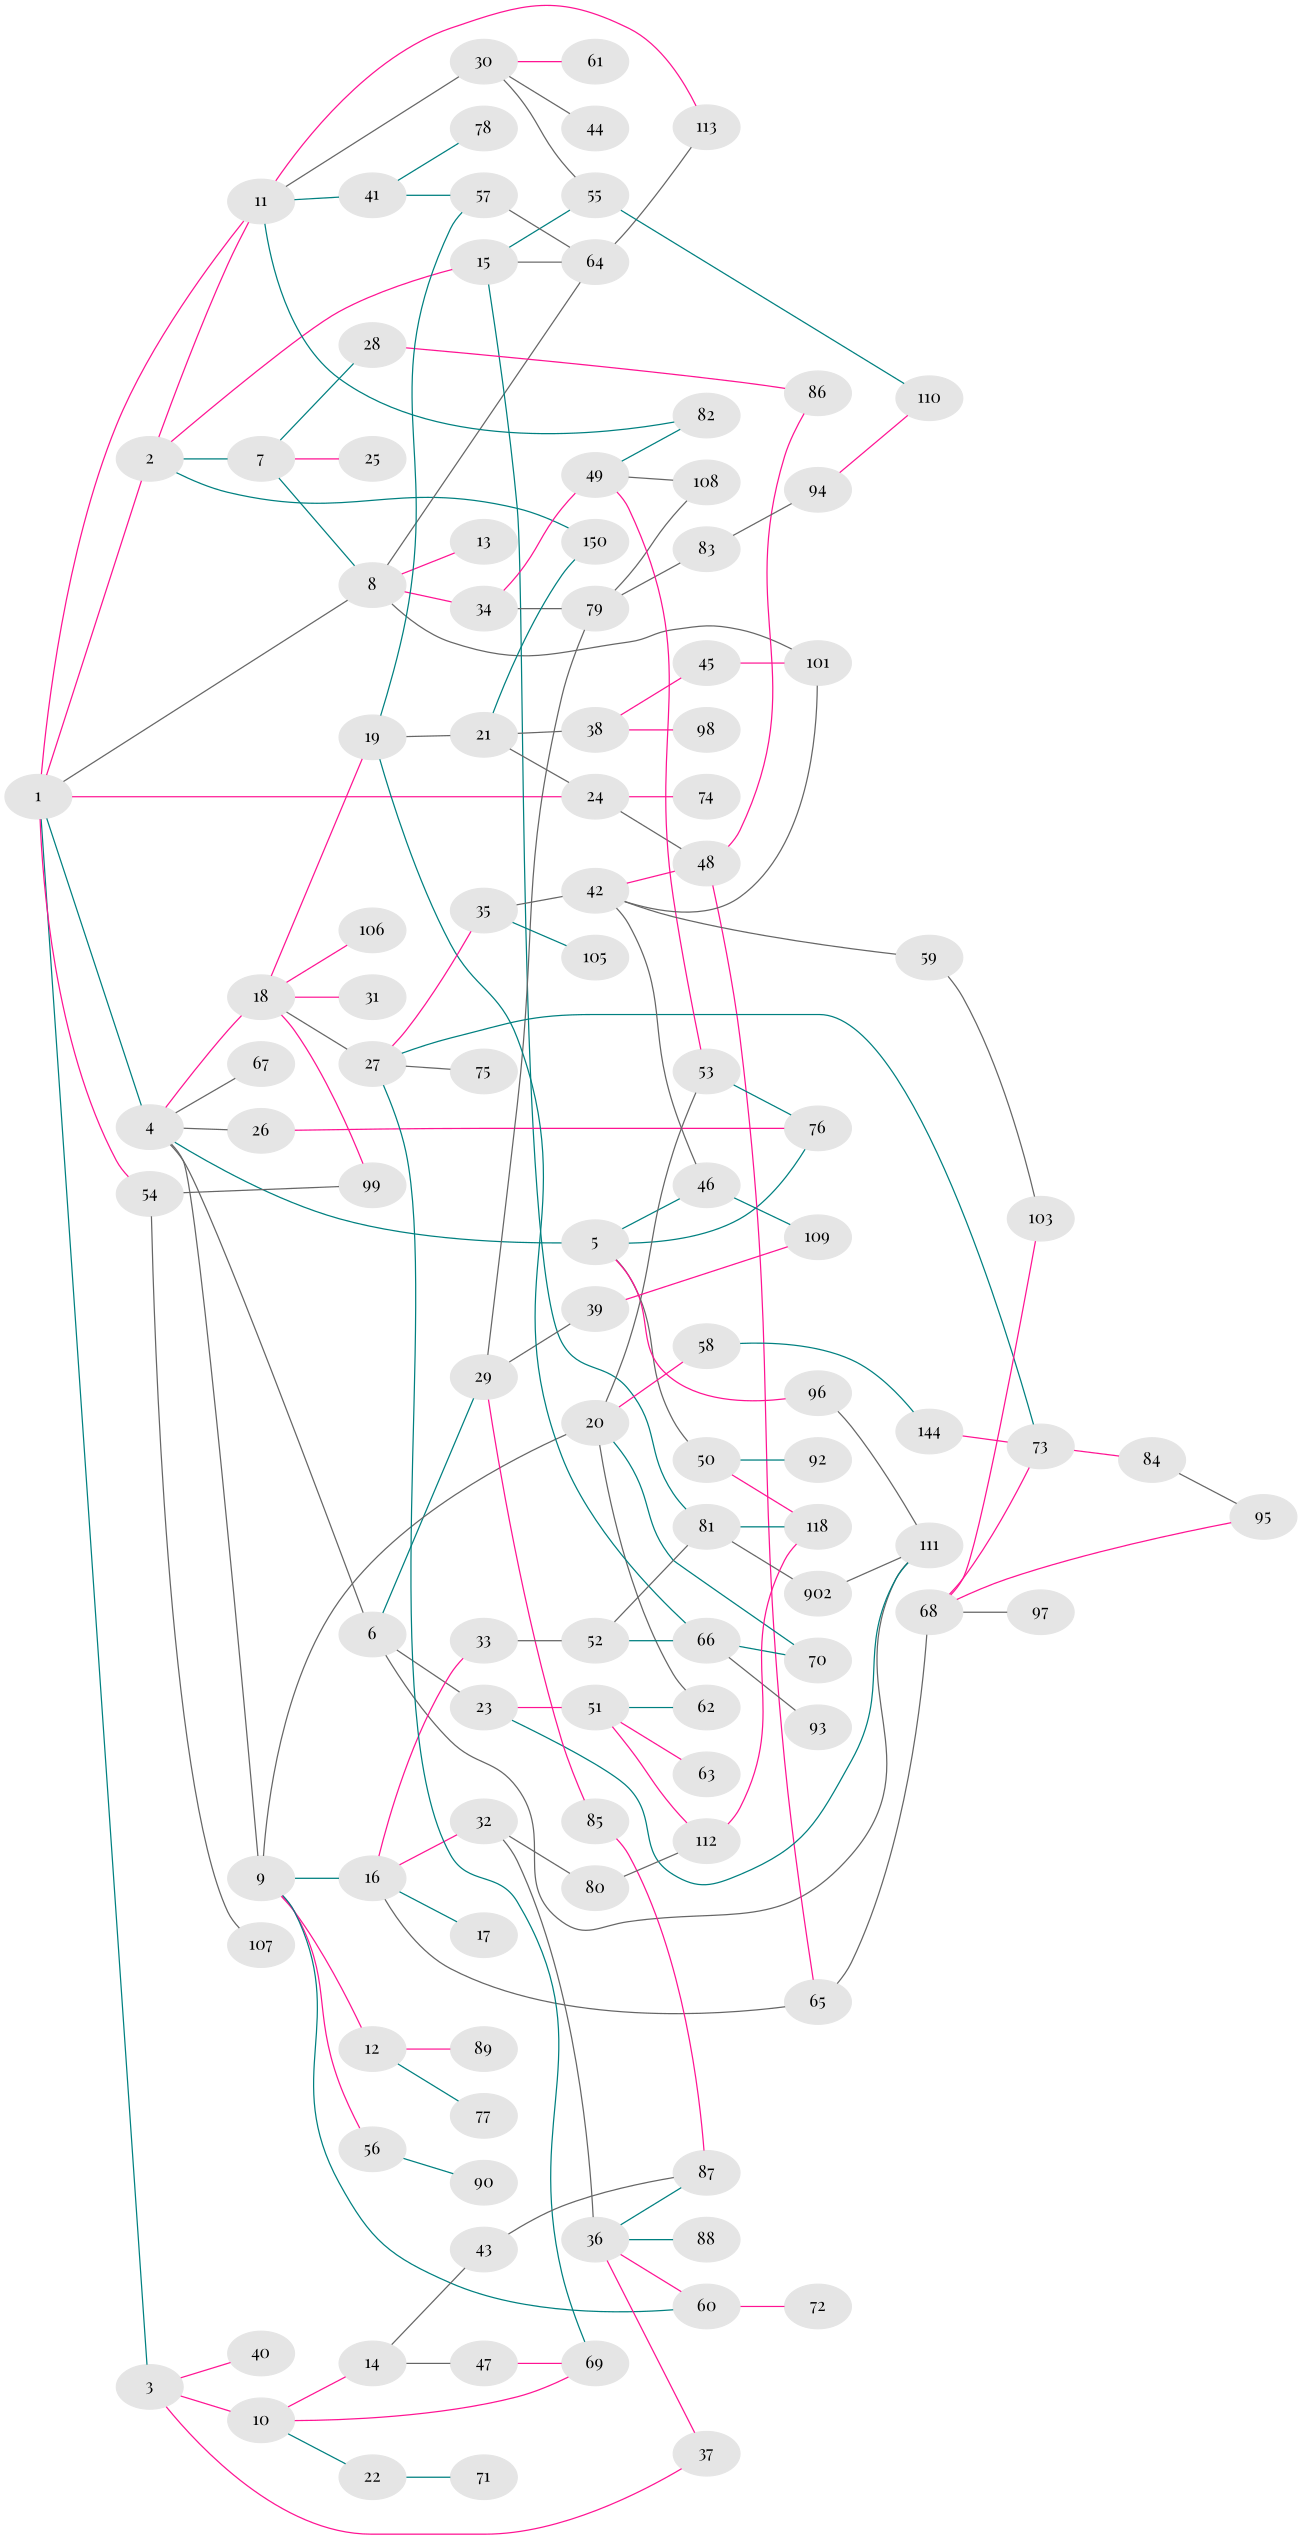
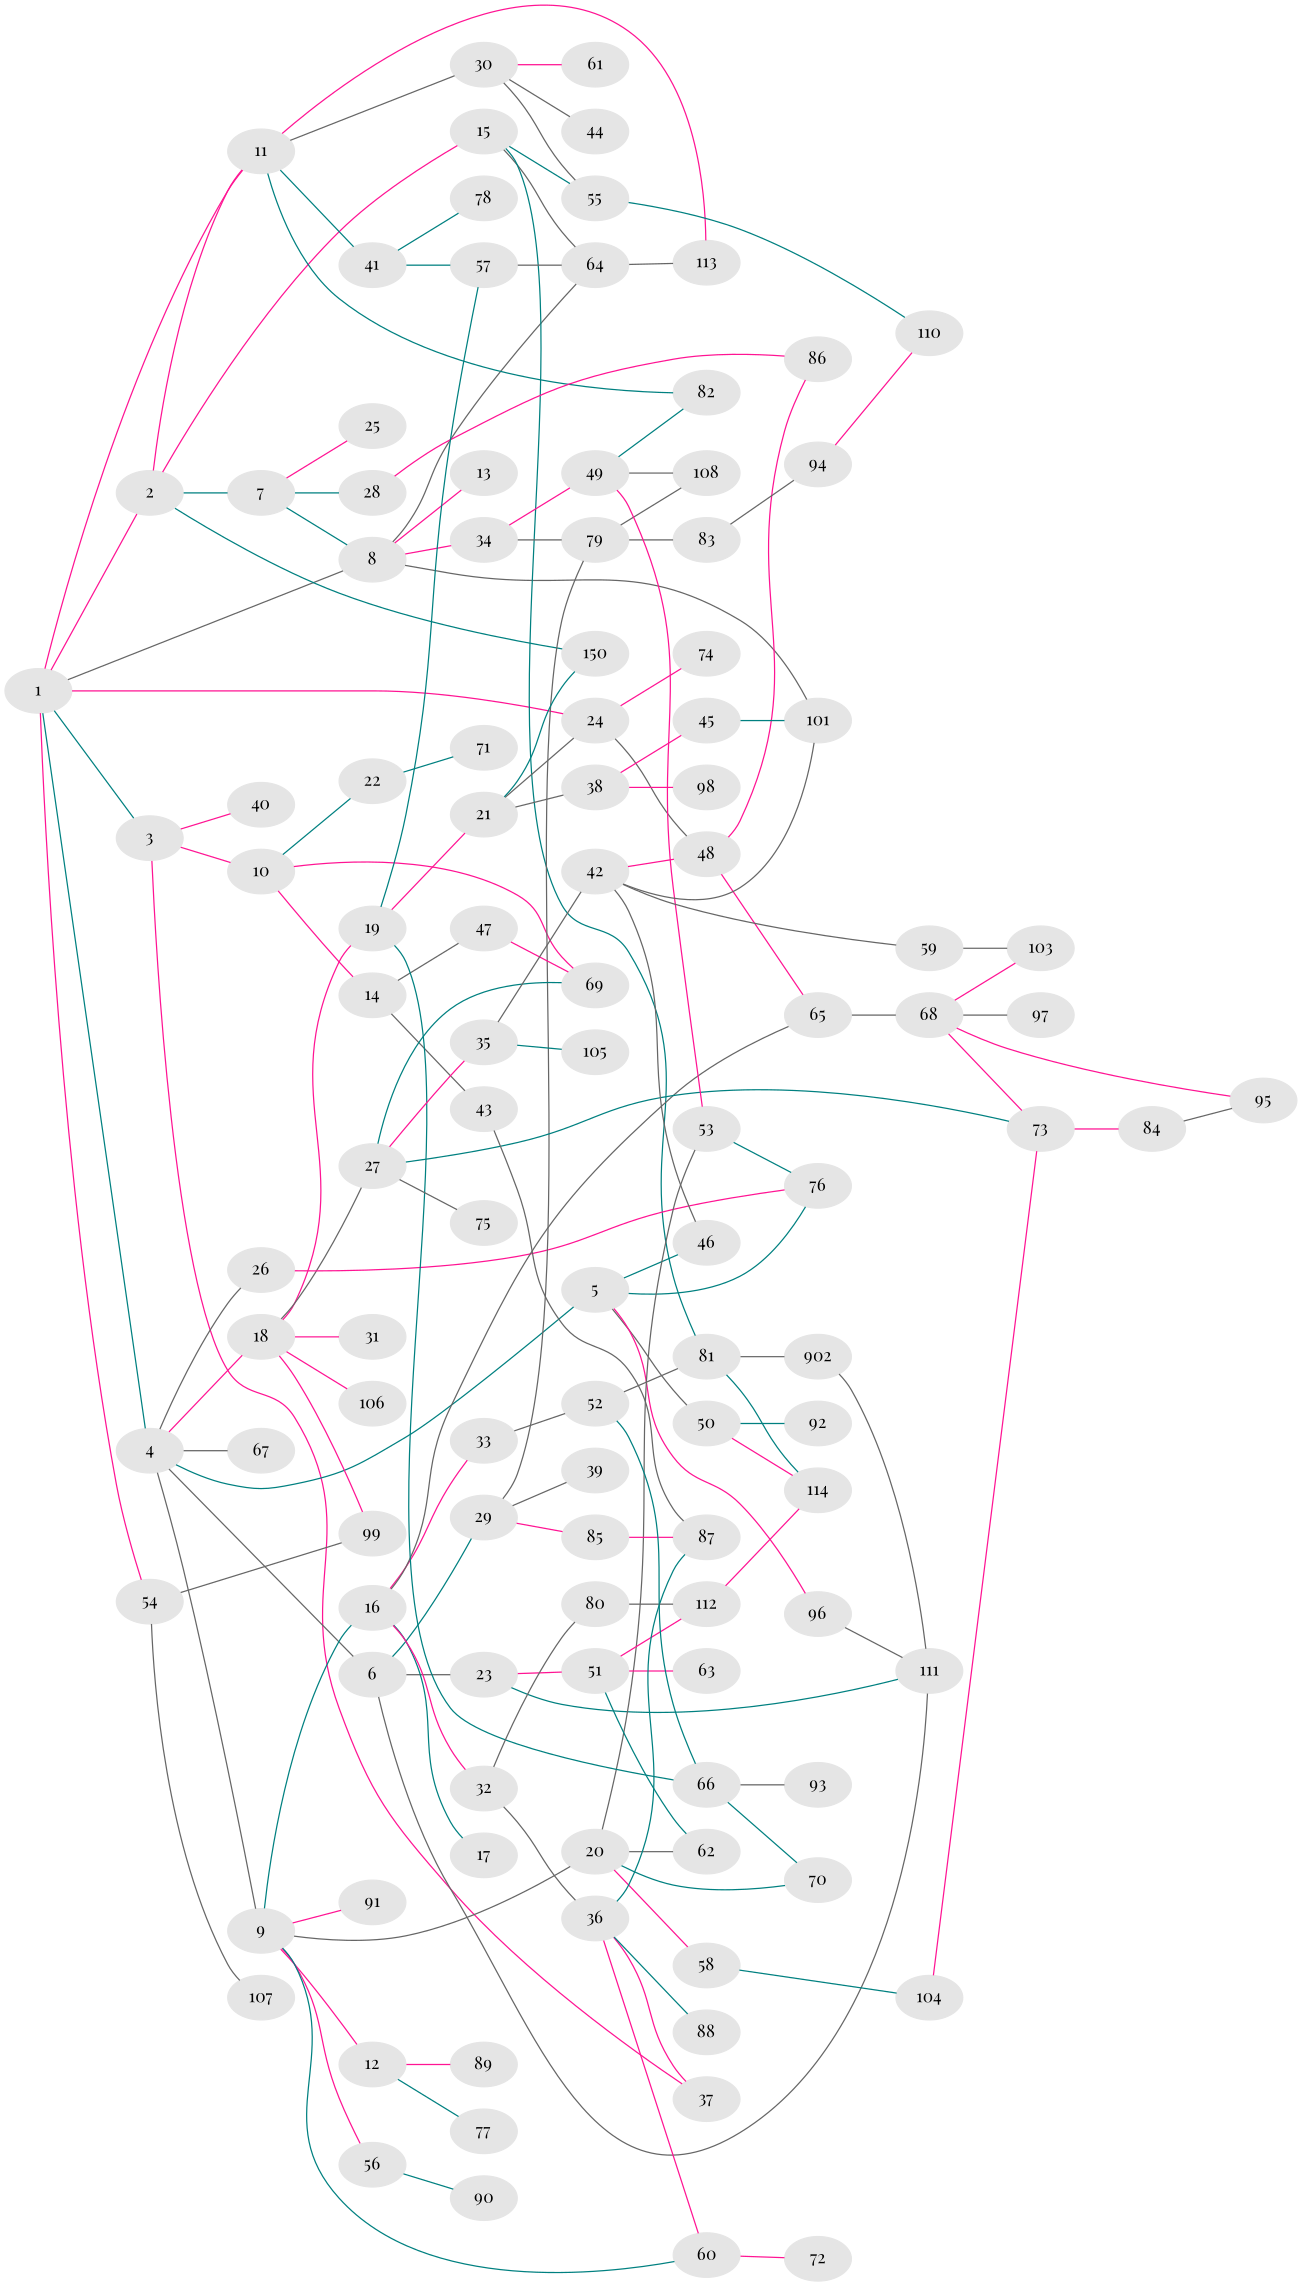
(762, 663) -> (762, 721)
(428, 736) -> (425, 875)
(818, 1237) -> none
(929, 1432) -> (929, 1998)
(818, 1527) -> (818, 1490)
none -> (372, 1902)
